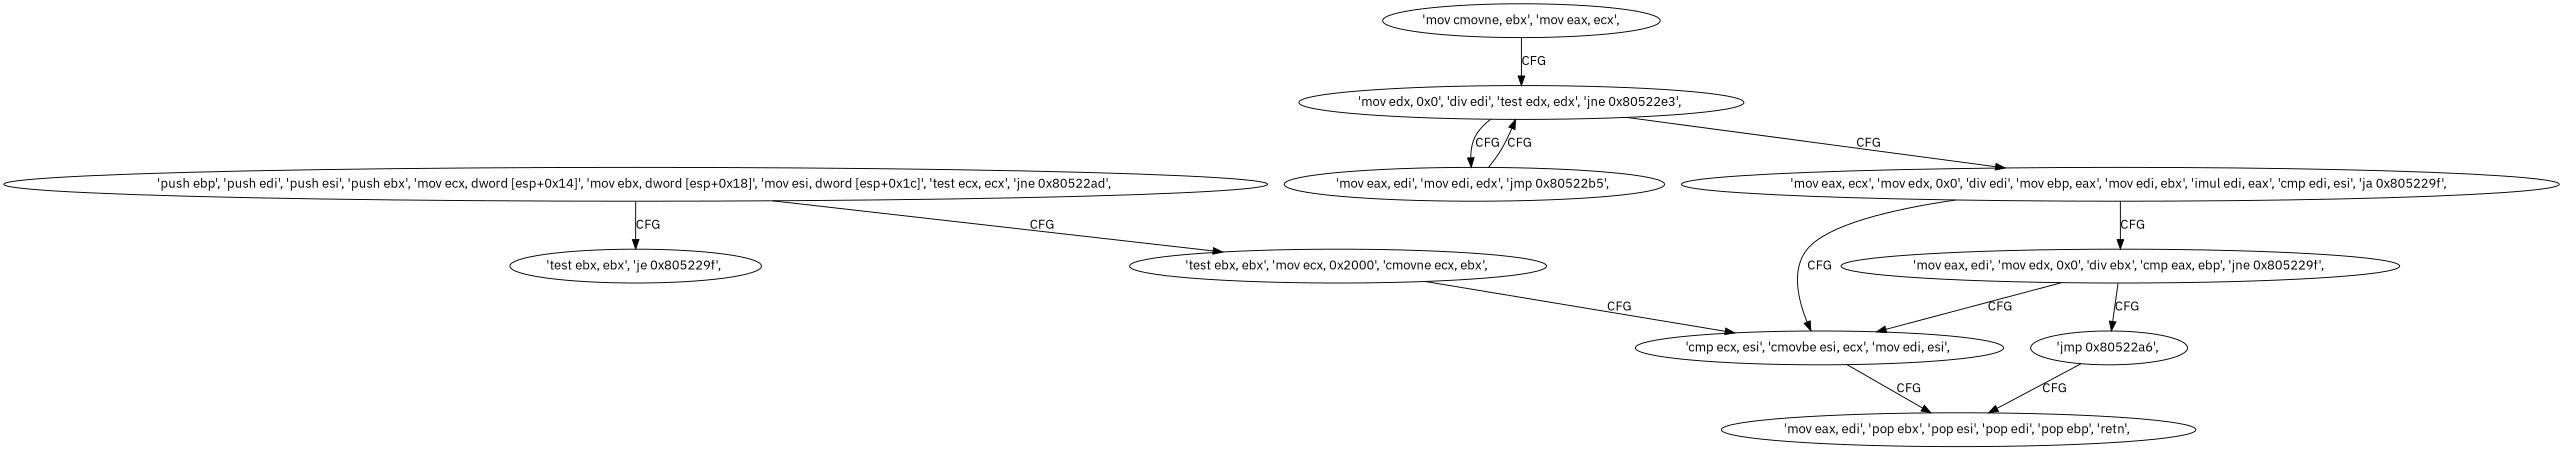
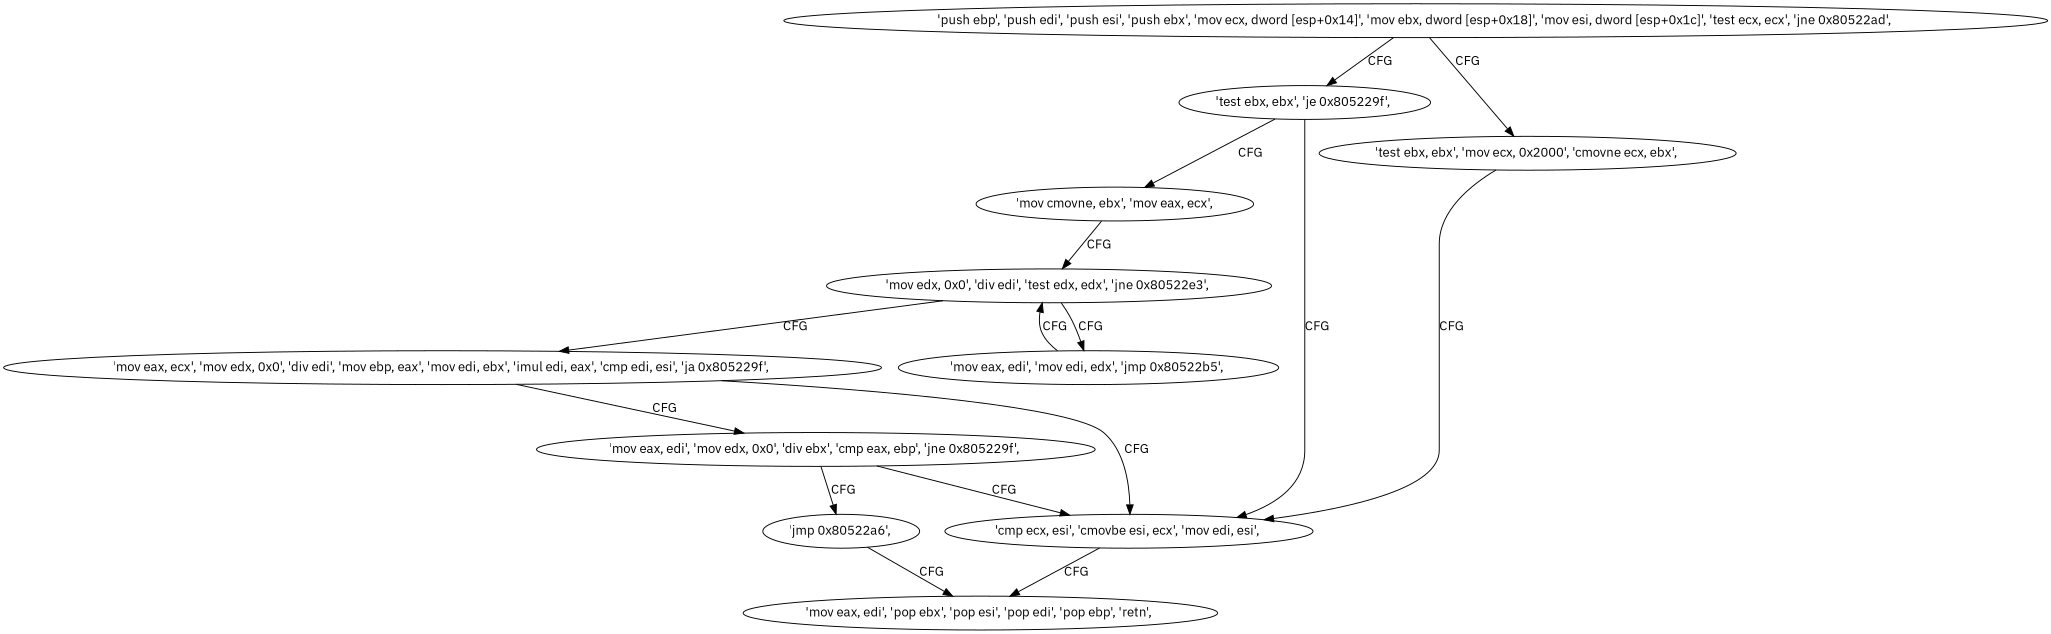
none -> (1214, 151)
none -> (1305, 332)
